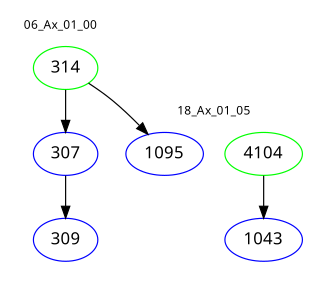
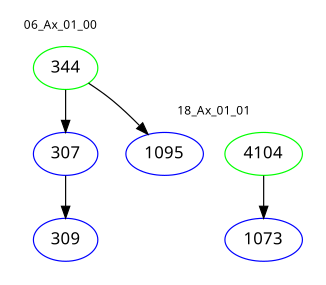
(66, 68) -> (66, 68)
(214, 112) -> (214, 112)
(264, 240) -> (264, 240)
